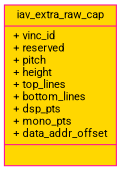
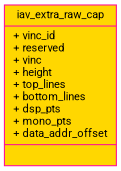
(30, 60) -> (28, 60)
